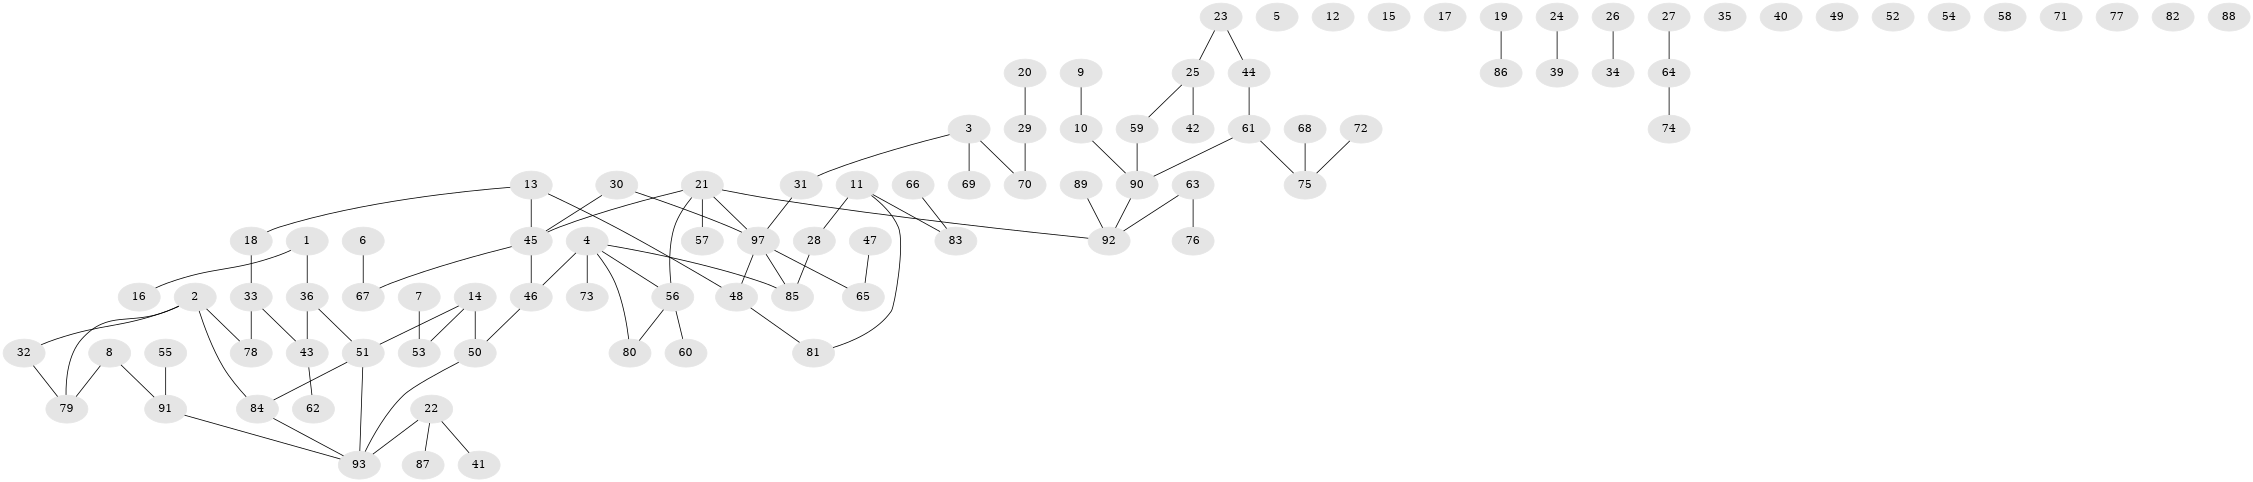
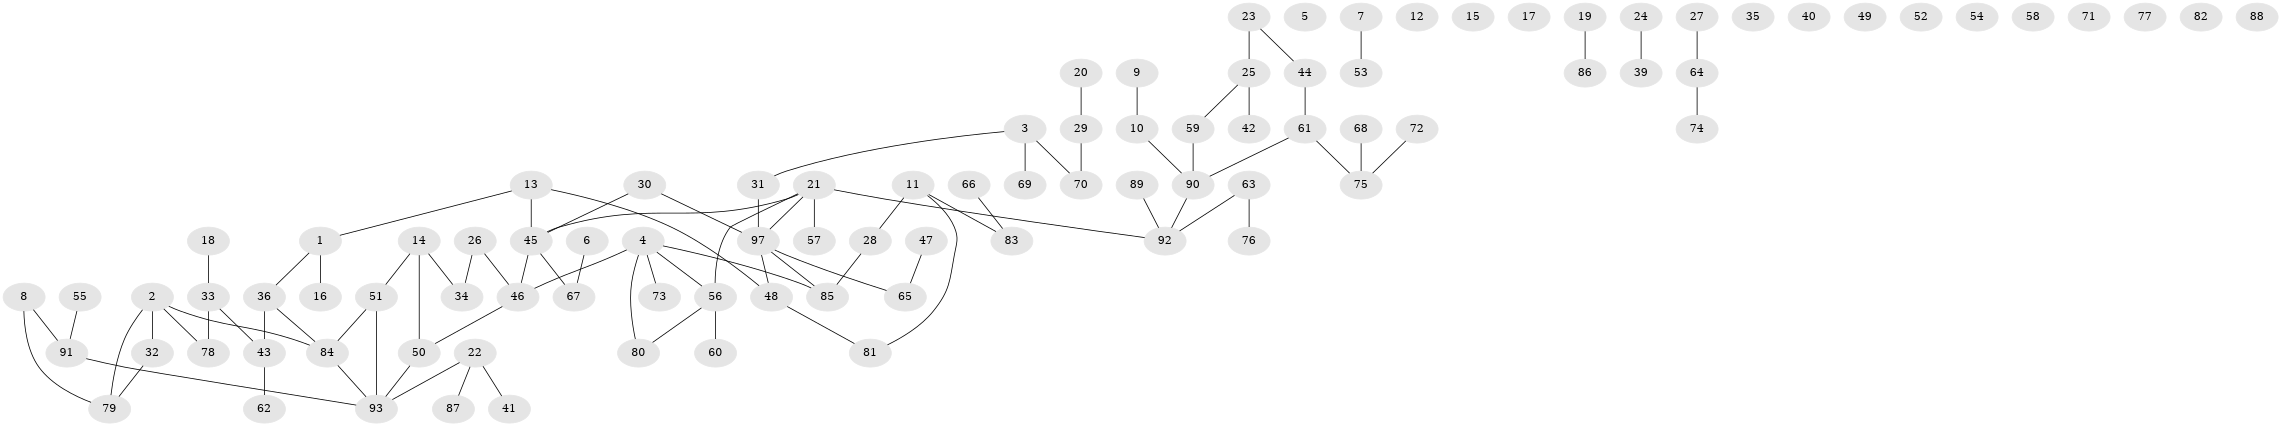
(387, 202) -> (426, 213)
none -> (497, 269)
(335, 325) -> (296, 325)
(447, 325) -> (441, 269)
